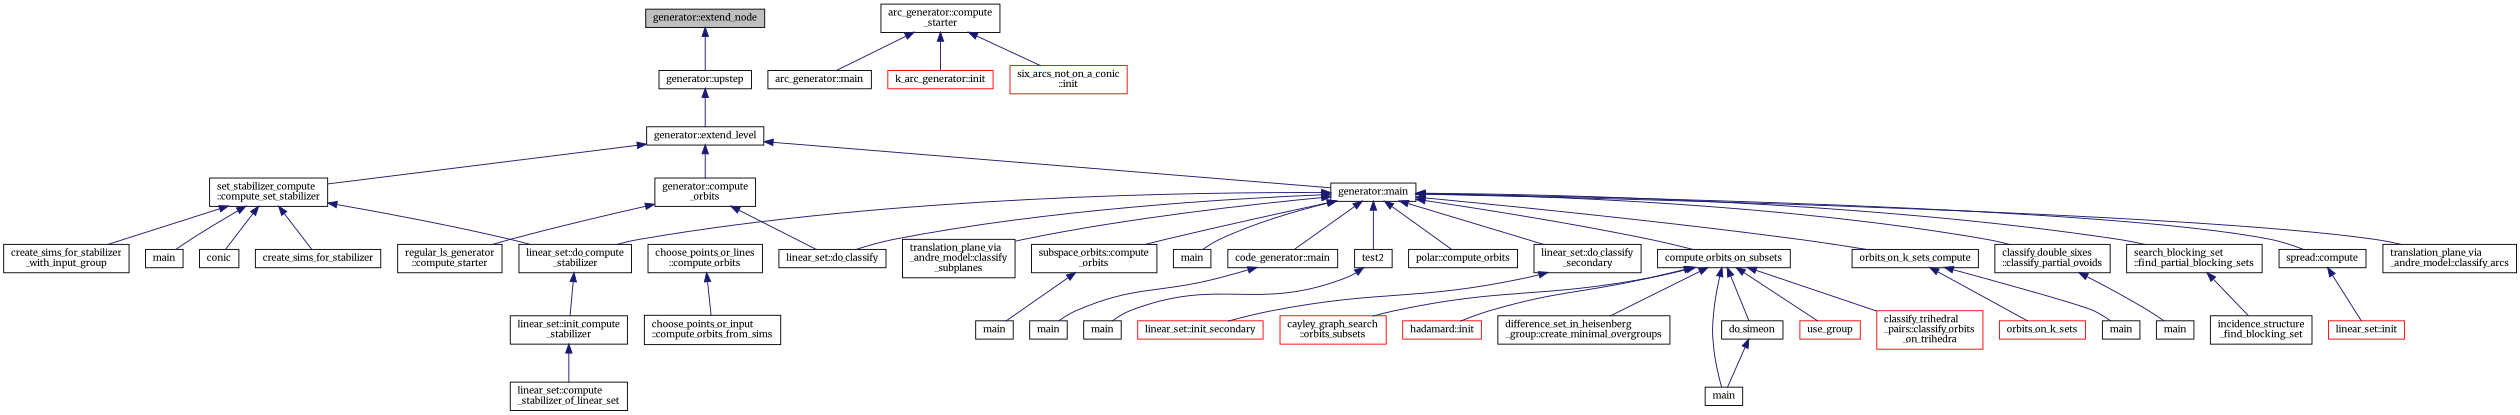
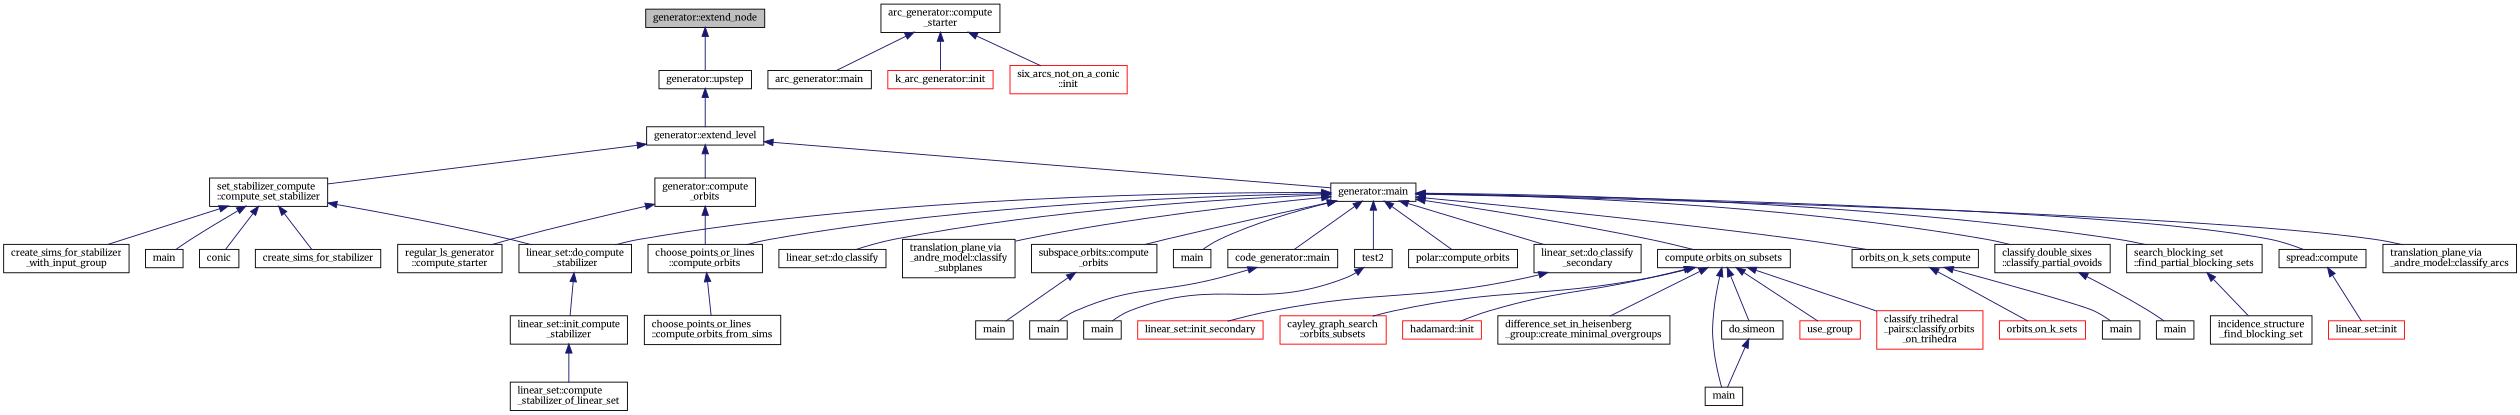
none -> (1033, 208)
(778, 230) -> (705, 235)
(713, 330) -> (713, 330)
